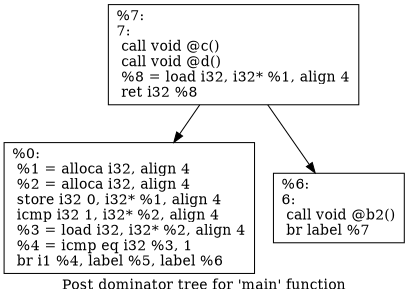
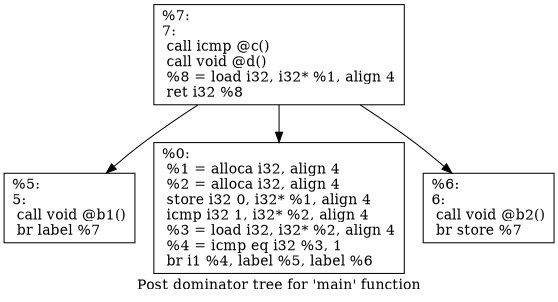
(168, 47) -> (216, 47)
none -> (70, 208)
(326, 231) -> (477, 231)
